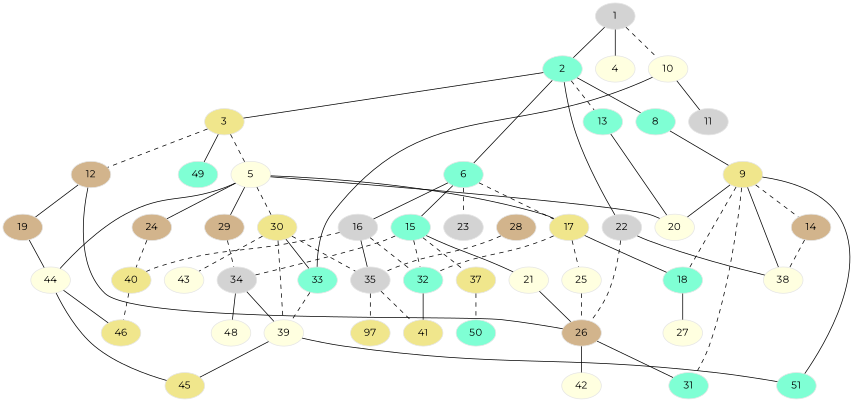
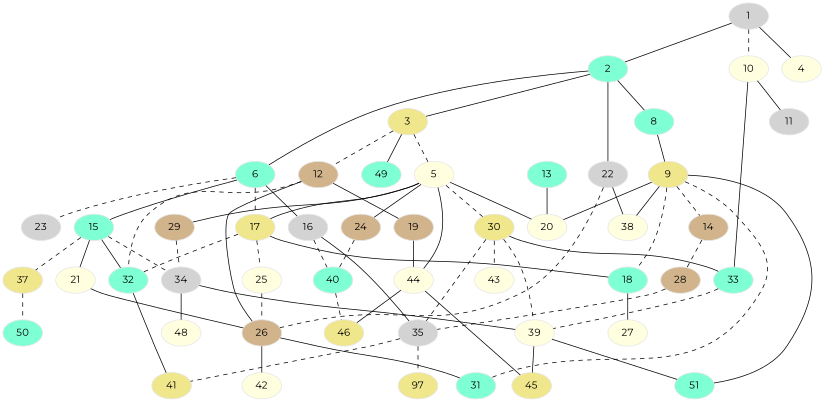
(583, 95) -> none
(390, 254) -> (216, 192)
(417, 254) -> (111, 254)
(797, 254) -> (694, 254)
(131, 280) -> (333, 280)
